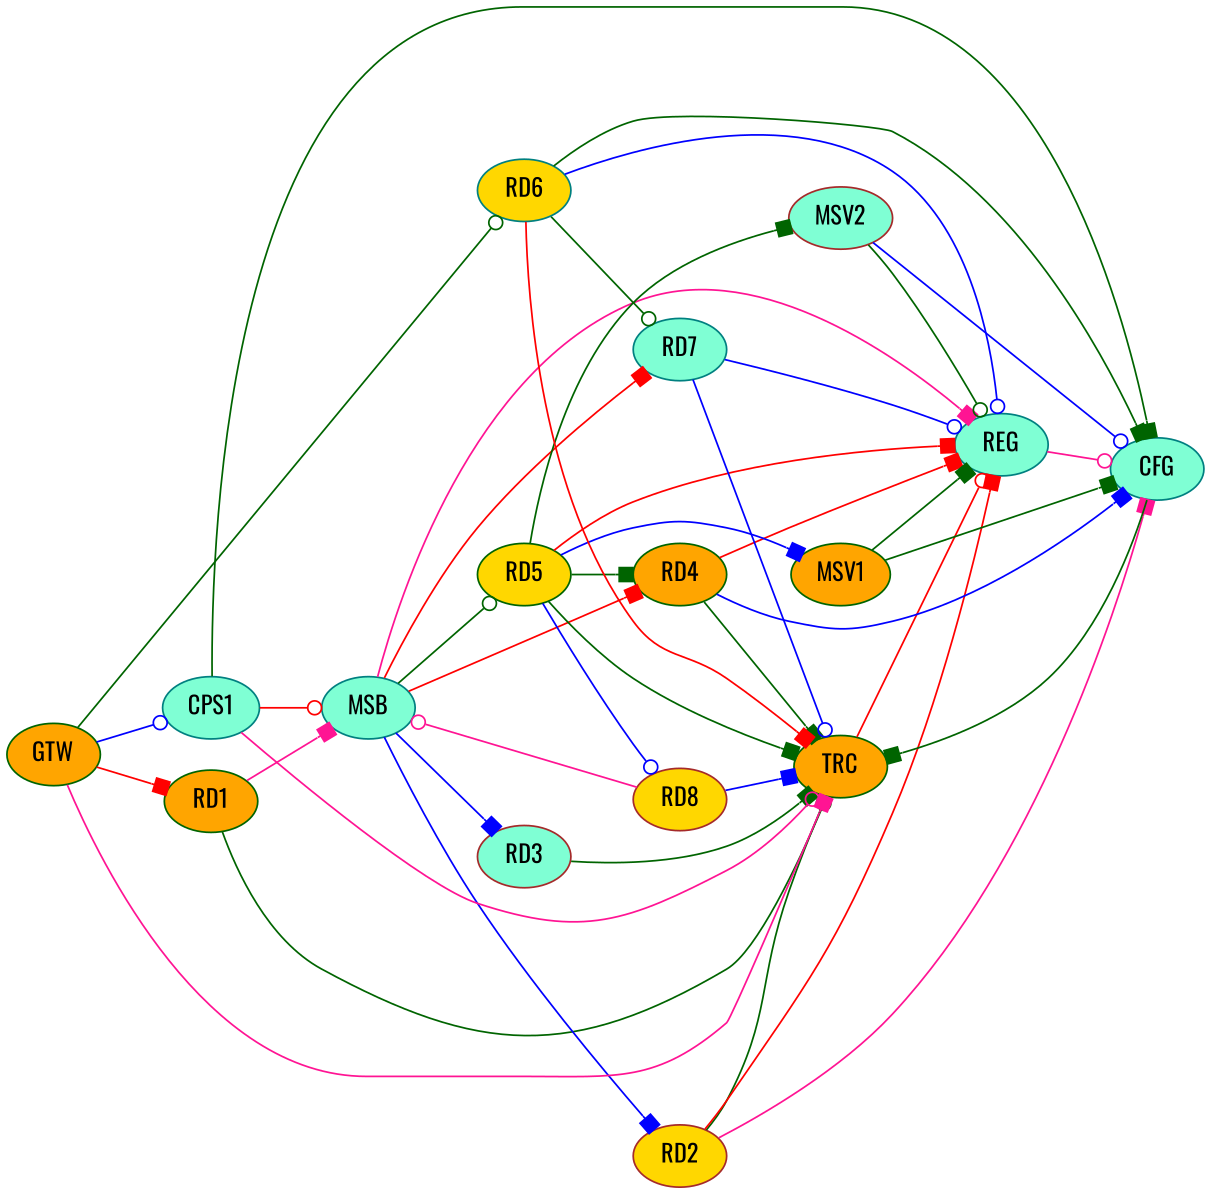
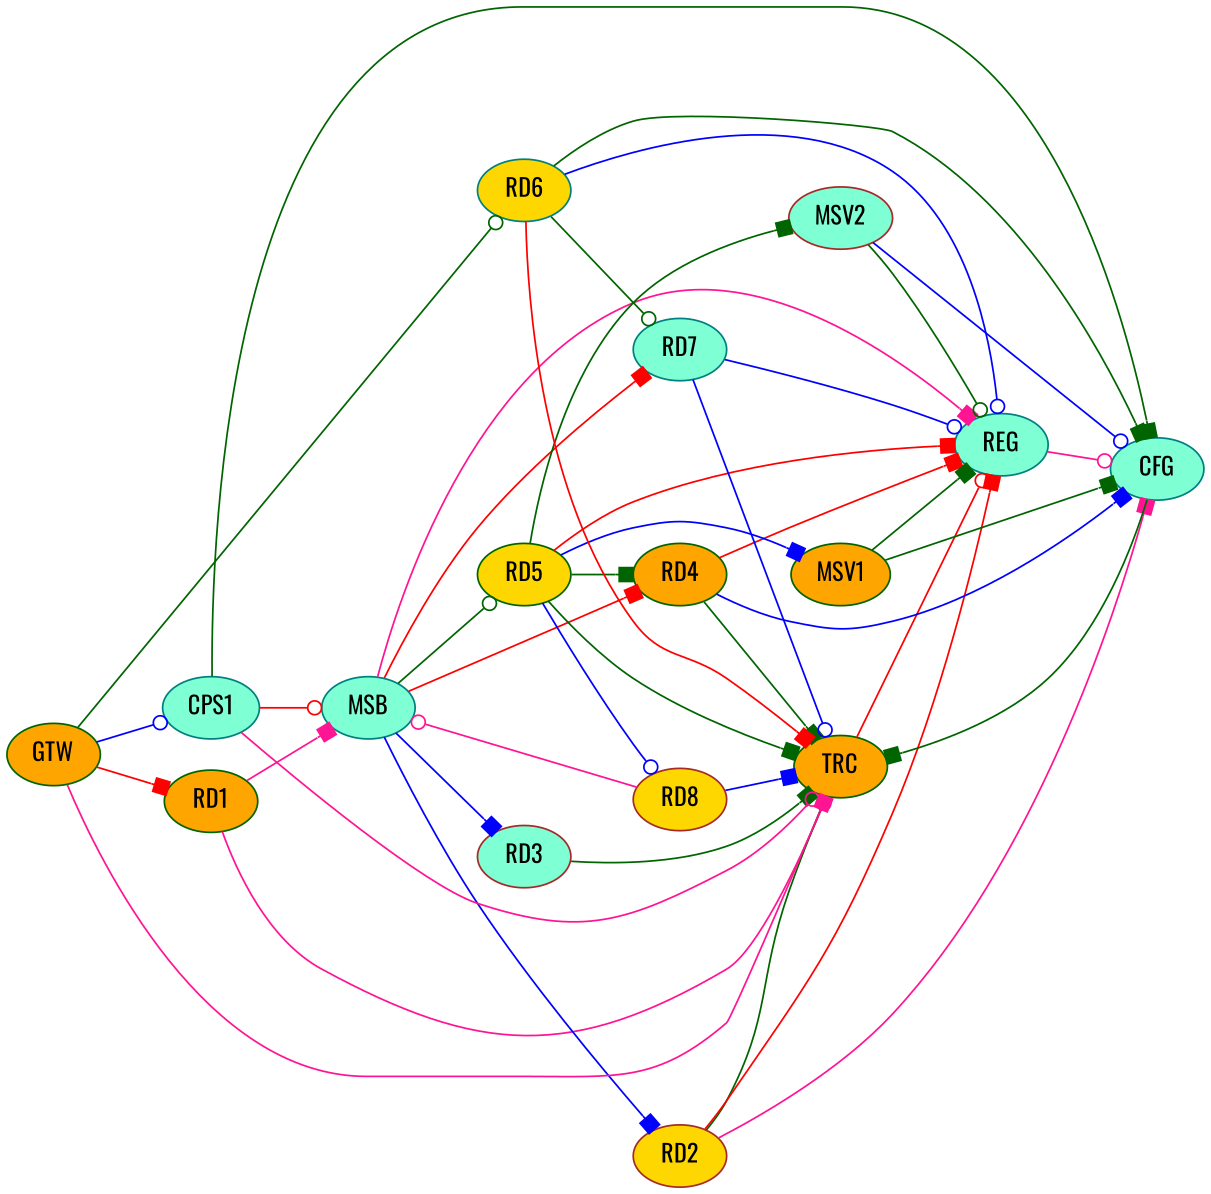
(531, 1035) -> (531, 1035)
